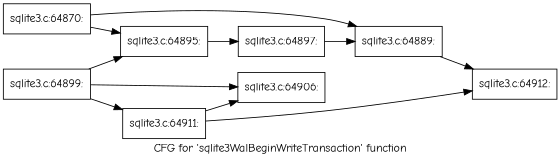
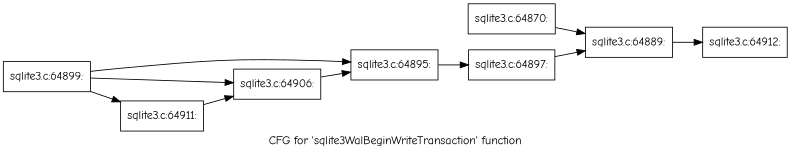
(101, 29) -> (332, 75)
(335, 110) -> none
